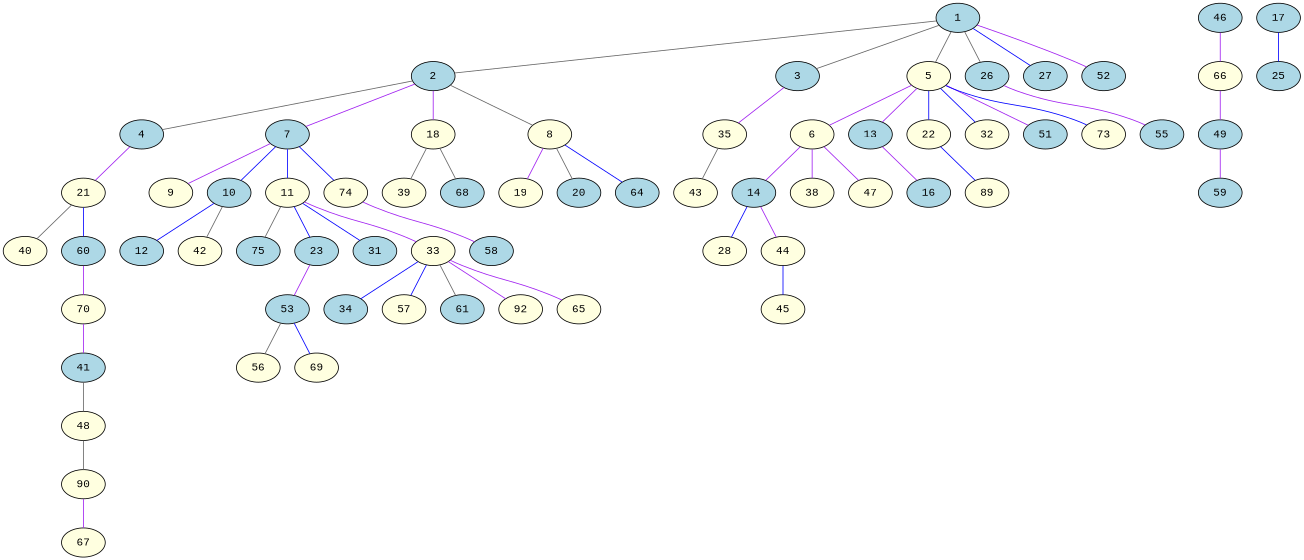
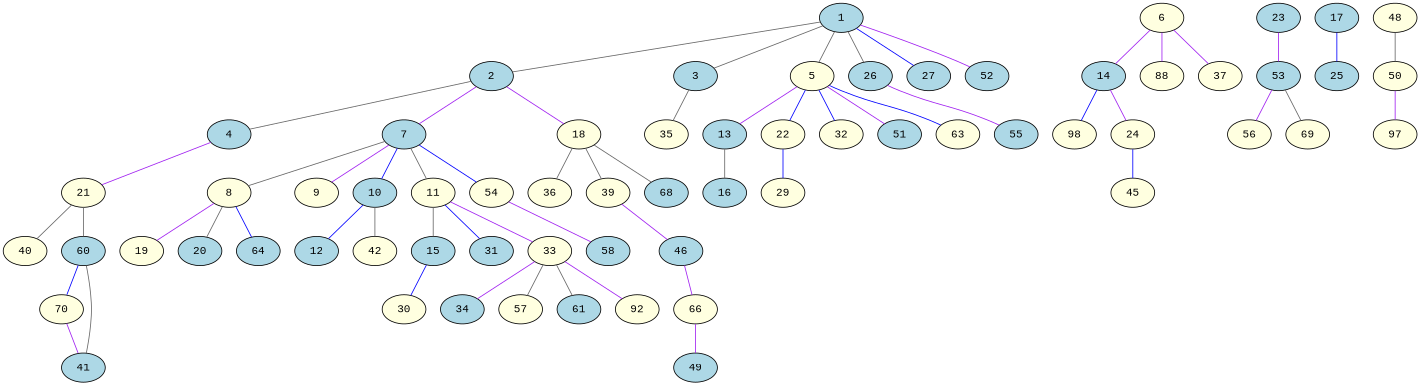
(491, 105) -> (317, 164)
(761, 105) -> (681, 105)
(870, 105) -> none
(1104, 134) -> (958, 134)
(900, 163) -> (725, 164)
(287, 164) -> (419, 164)
(346, 193) -> (492, 193)
none -> (550, 193)
(696, 193) -> none
(812, 193) -> (1162, 76)
(870, 193) -> (1220, 76)
(987, 193) -> (783, 193)
(1220, 193) -> none
(83, 222) -> (83, 222)
(302, 222) -> none
none -> (645, 222)
(258, 251) -> (433, 251)
(725, 251) -> (1075, 134)
(783, 251) -> (1133, 134)
(83, 280) -> (73, 280)
(389, 280) -> (506, 280)
(419, 280) -> (535, 280)
none -> (404, 309)
(579, 309) -> none
(273, 338) -> (1264, 105)
(302, 338) -> (1293, 105)
(83, 397) -> (92, 309)
(83, 484) -> (1395, 76)
(83, 543) -> (1395, 134)
